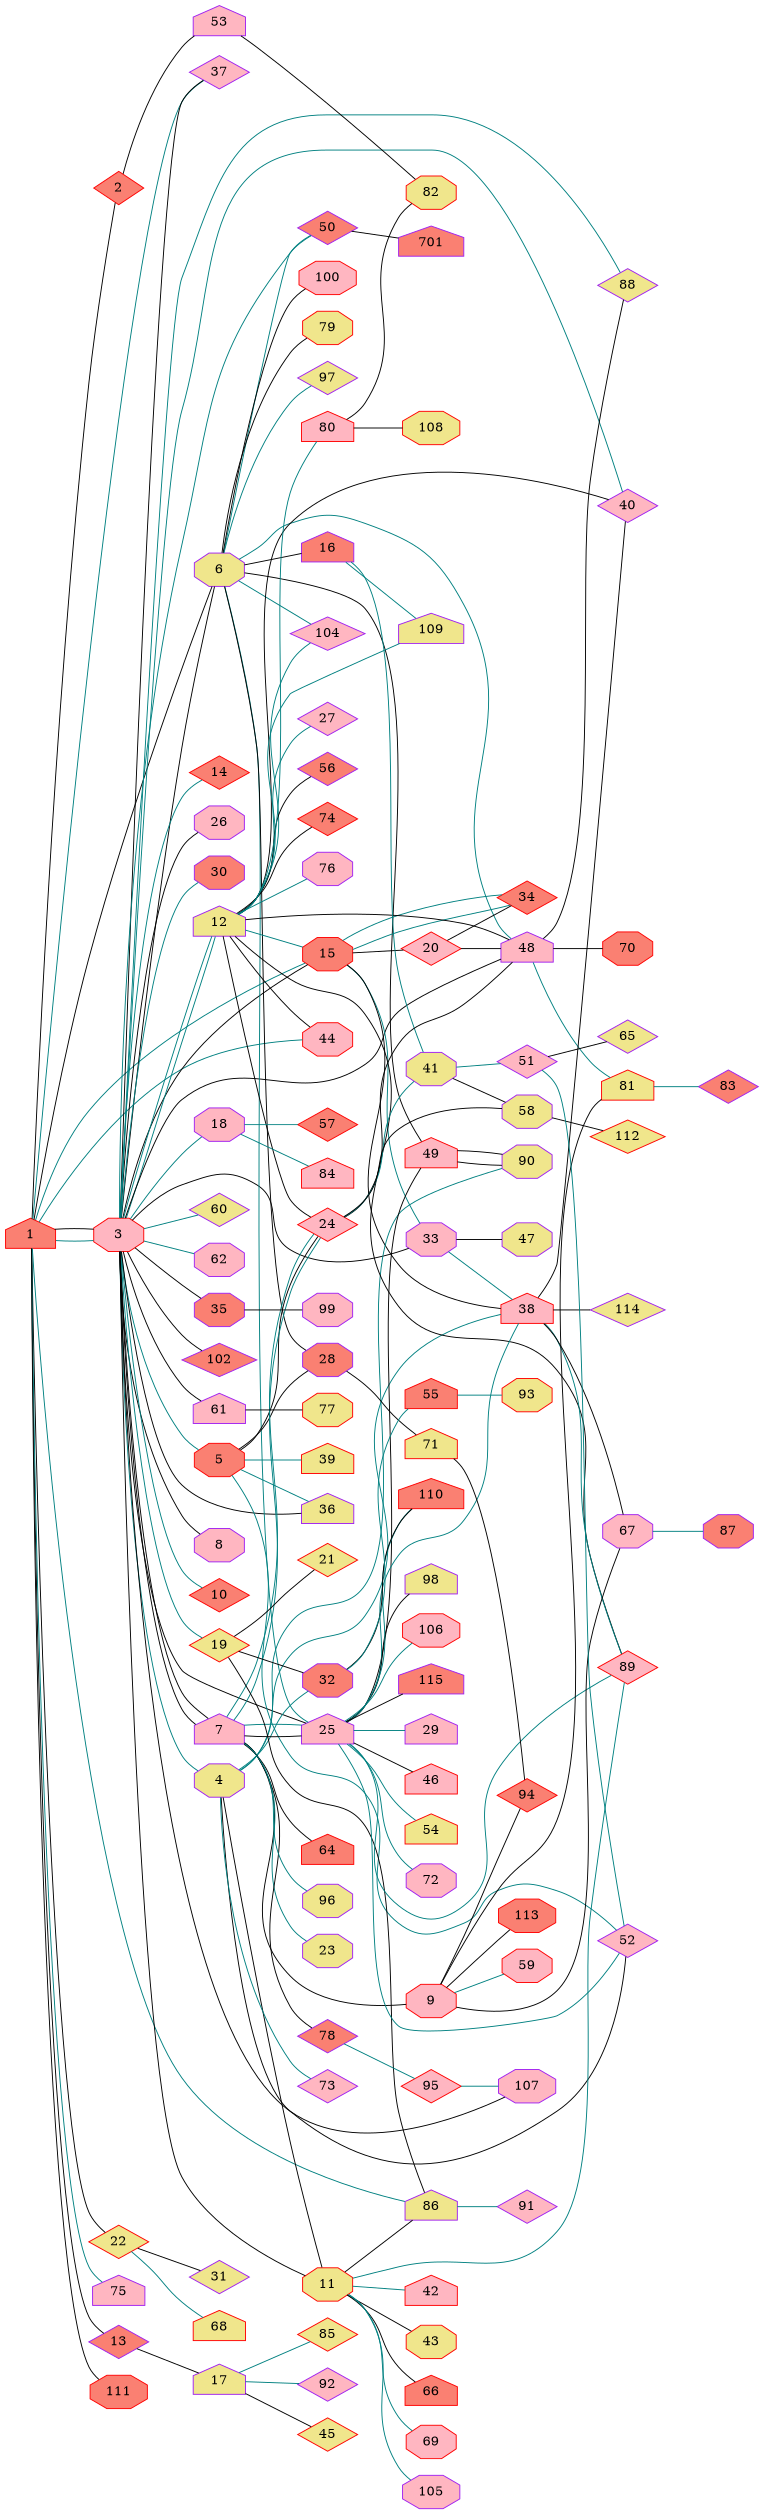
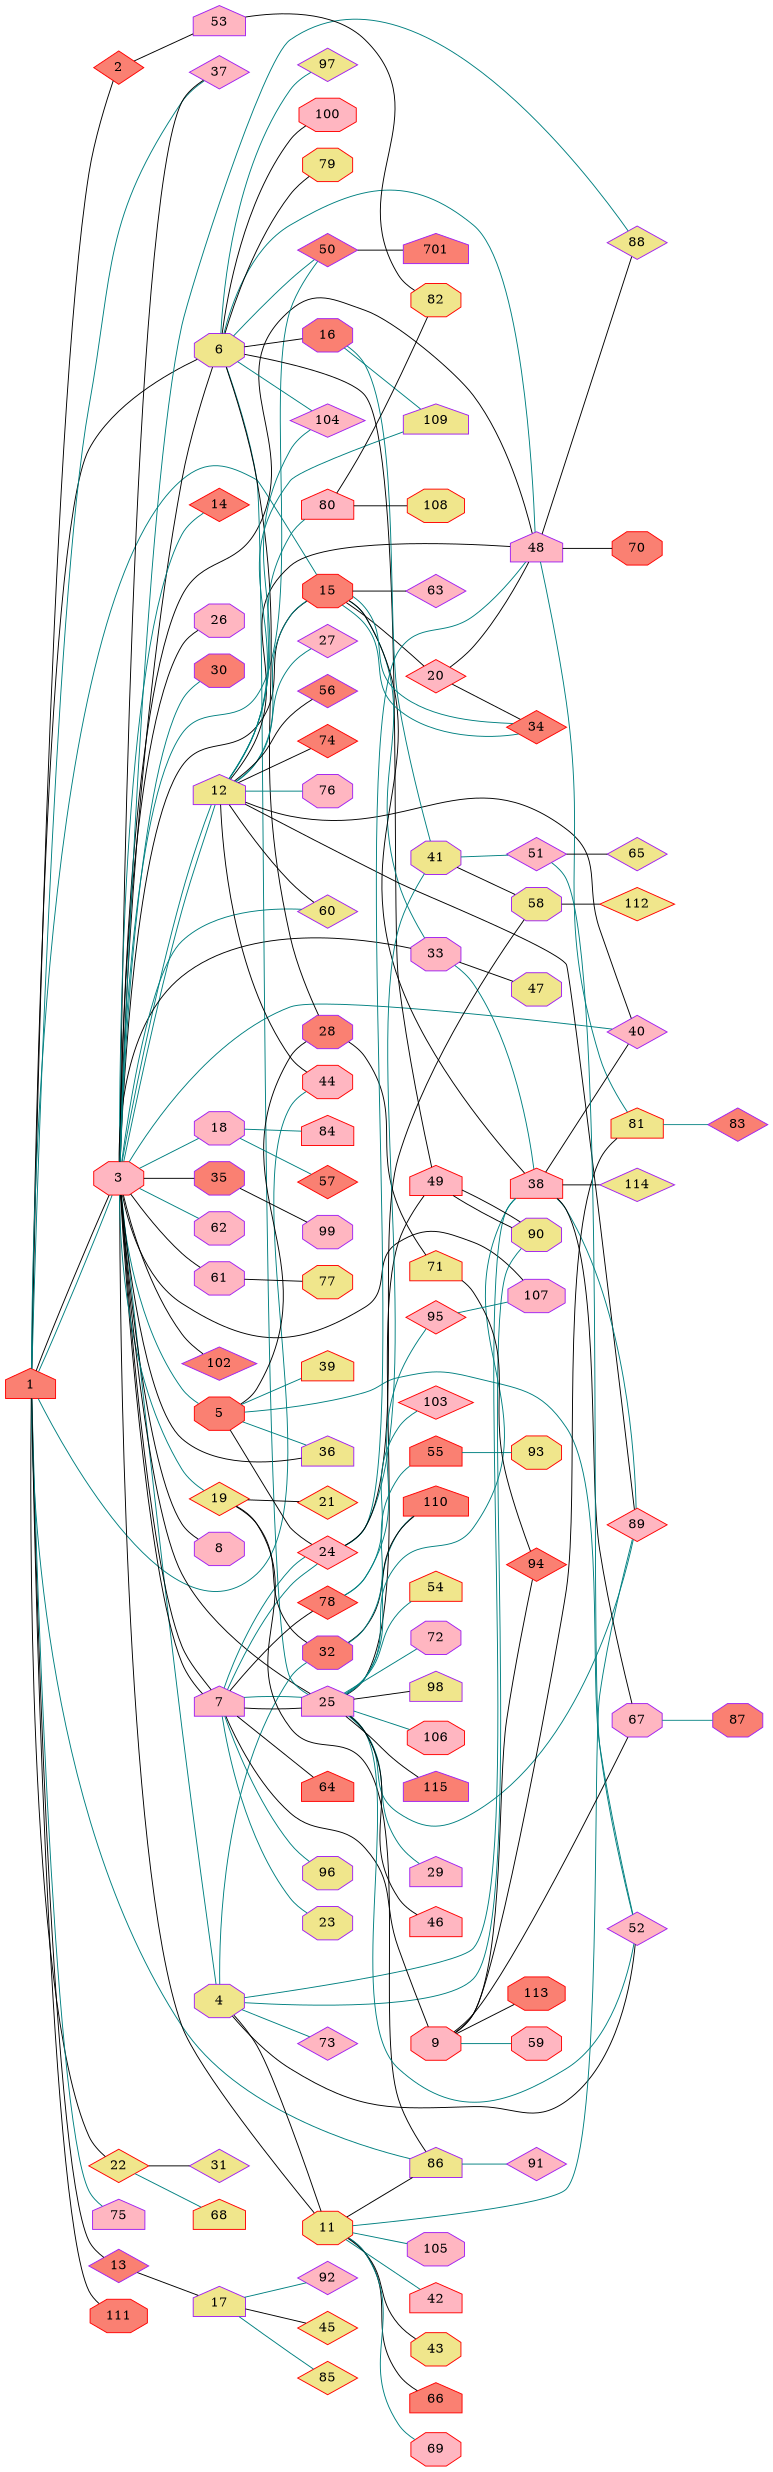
(328, 548) -> (328, 335)
none -> (436, 591)
(399, 1043) -> (378, 1023)
(252, 1068) -> (270, 859)
none -> (436, 1403)
(219, 1410) -> (219, 1278)
(219, 1595) -> none
(328, 2036) -> (328, 1603)
